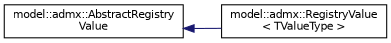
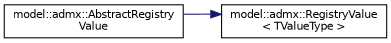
(208, 28) -> (197, 14)
